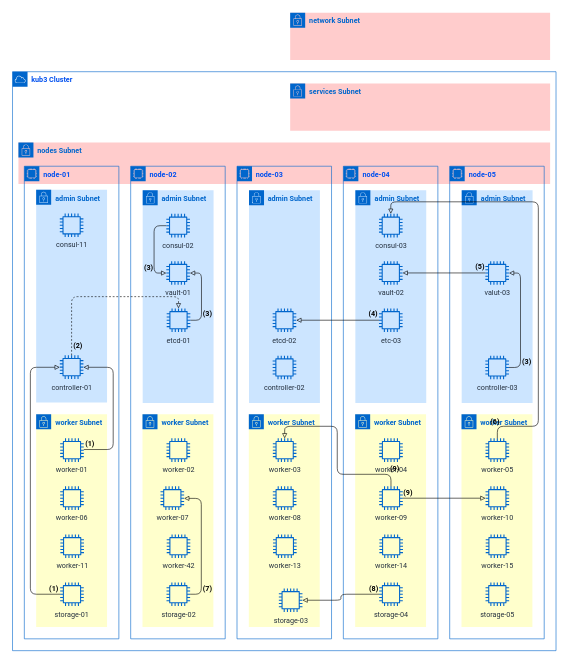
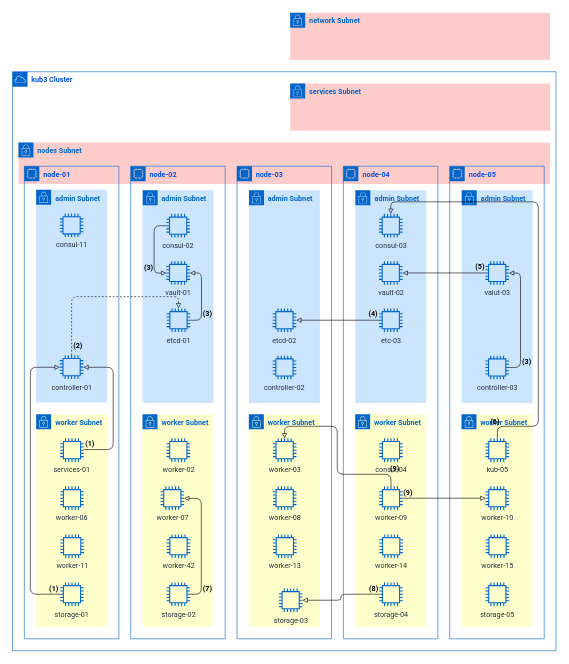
(72, 470) -> (72, 470)
(391, 470) -> (391, 470)
(497, 470) -> (497, 470)
